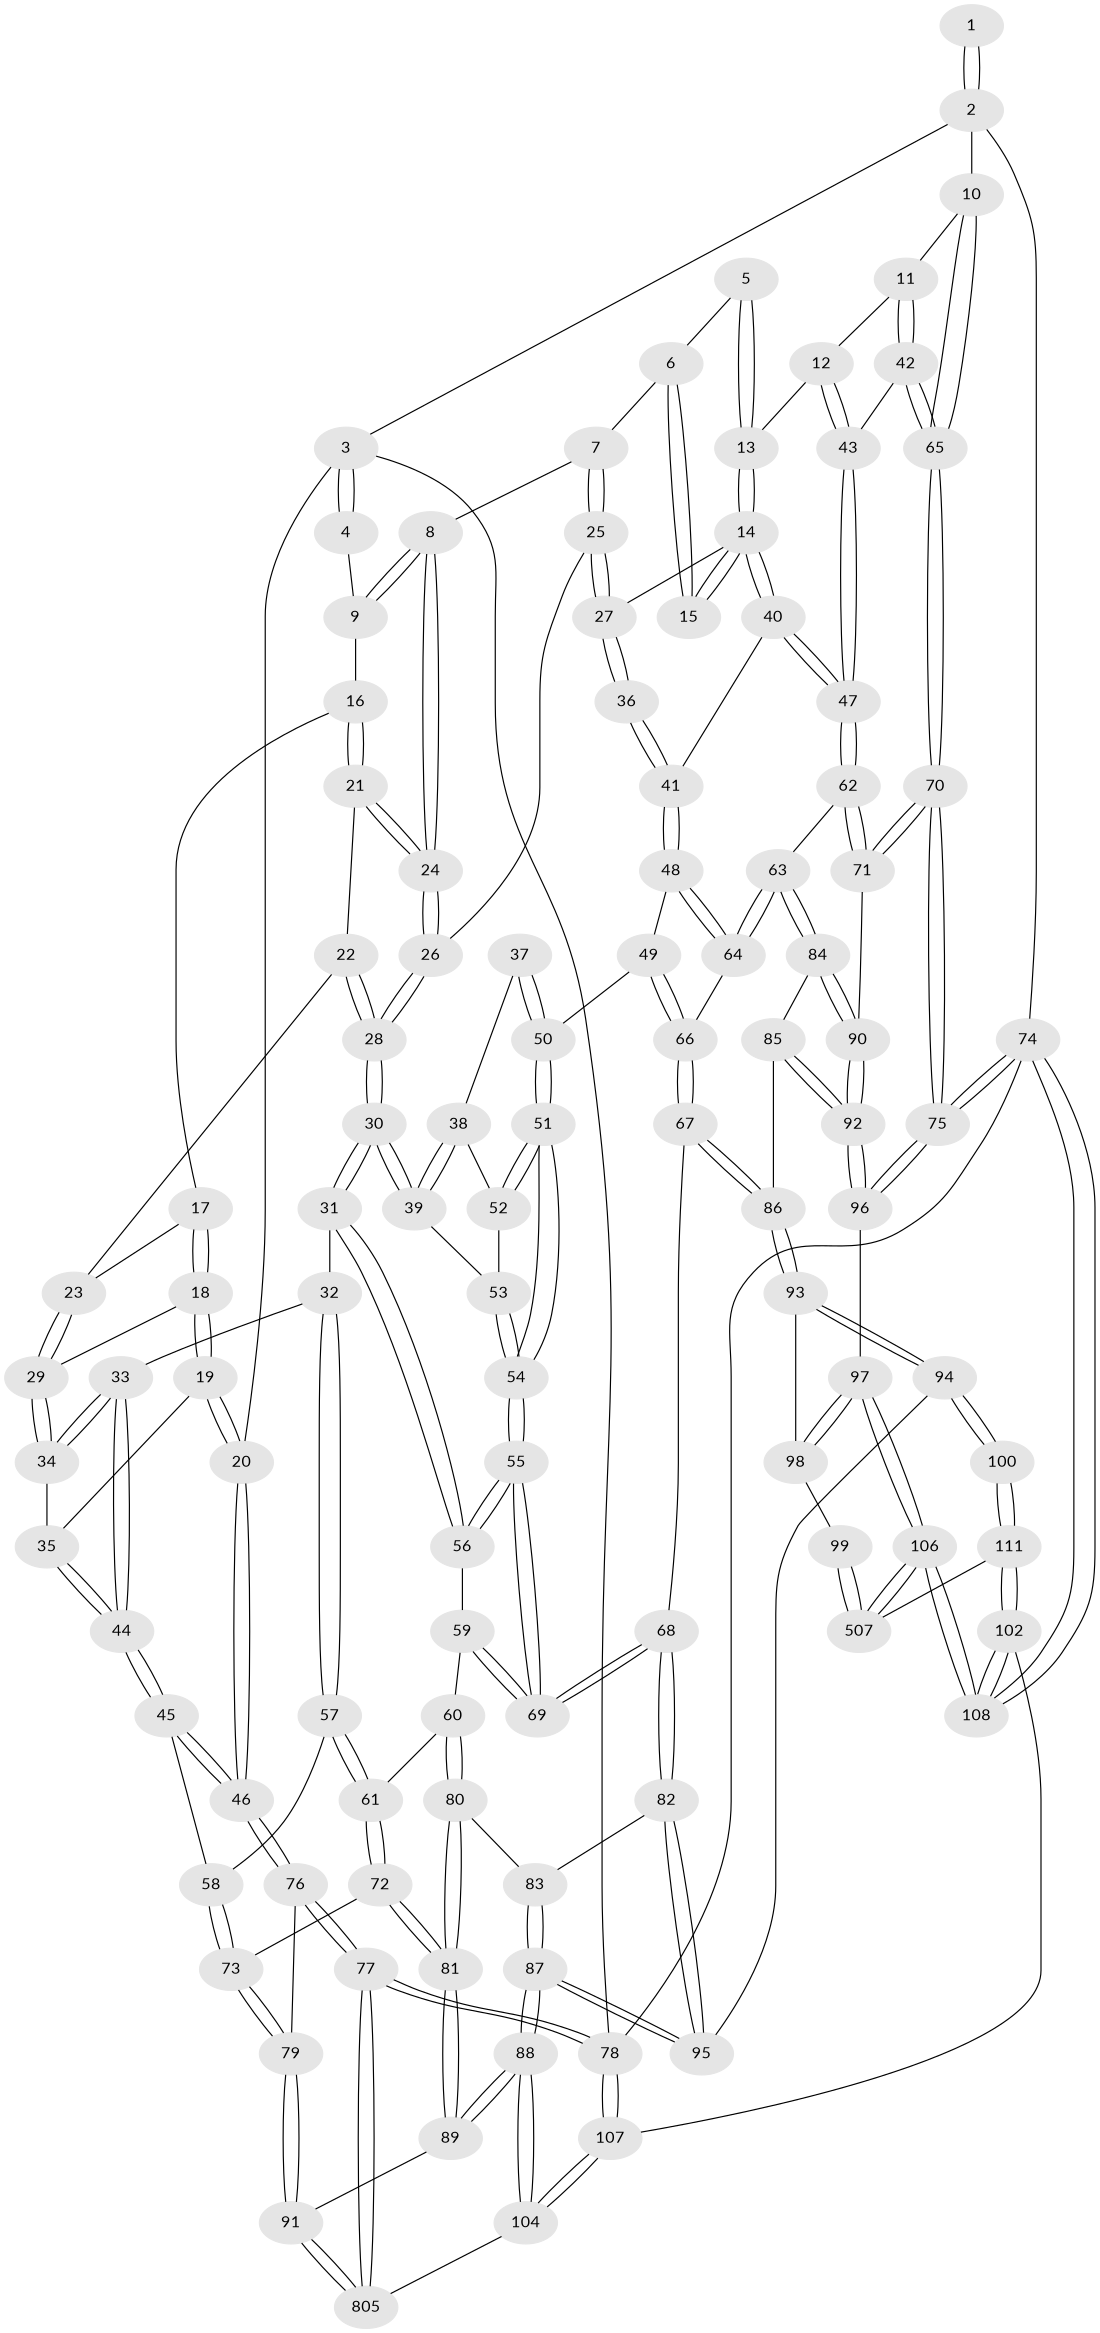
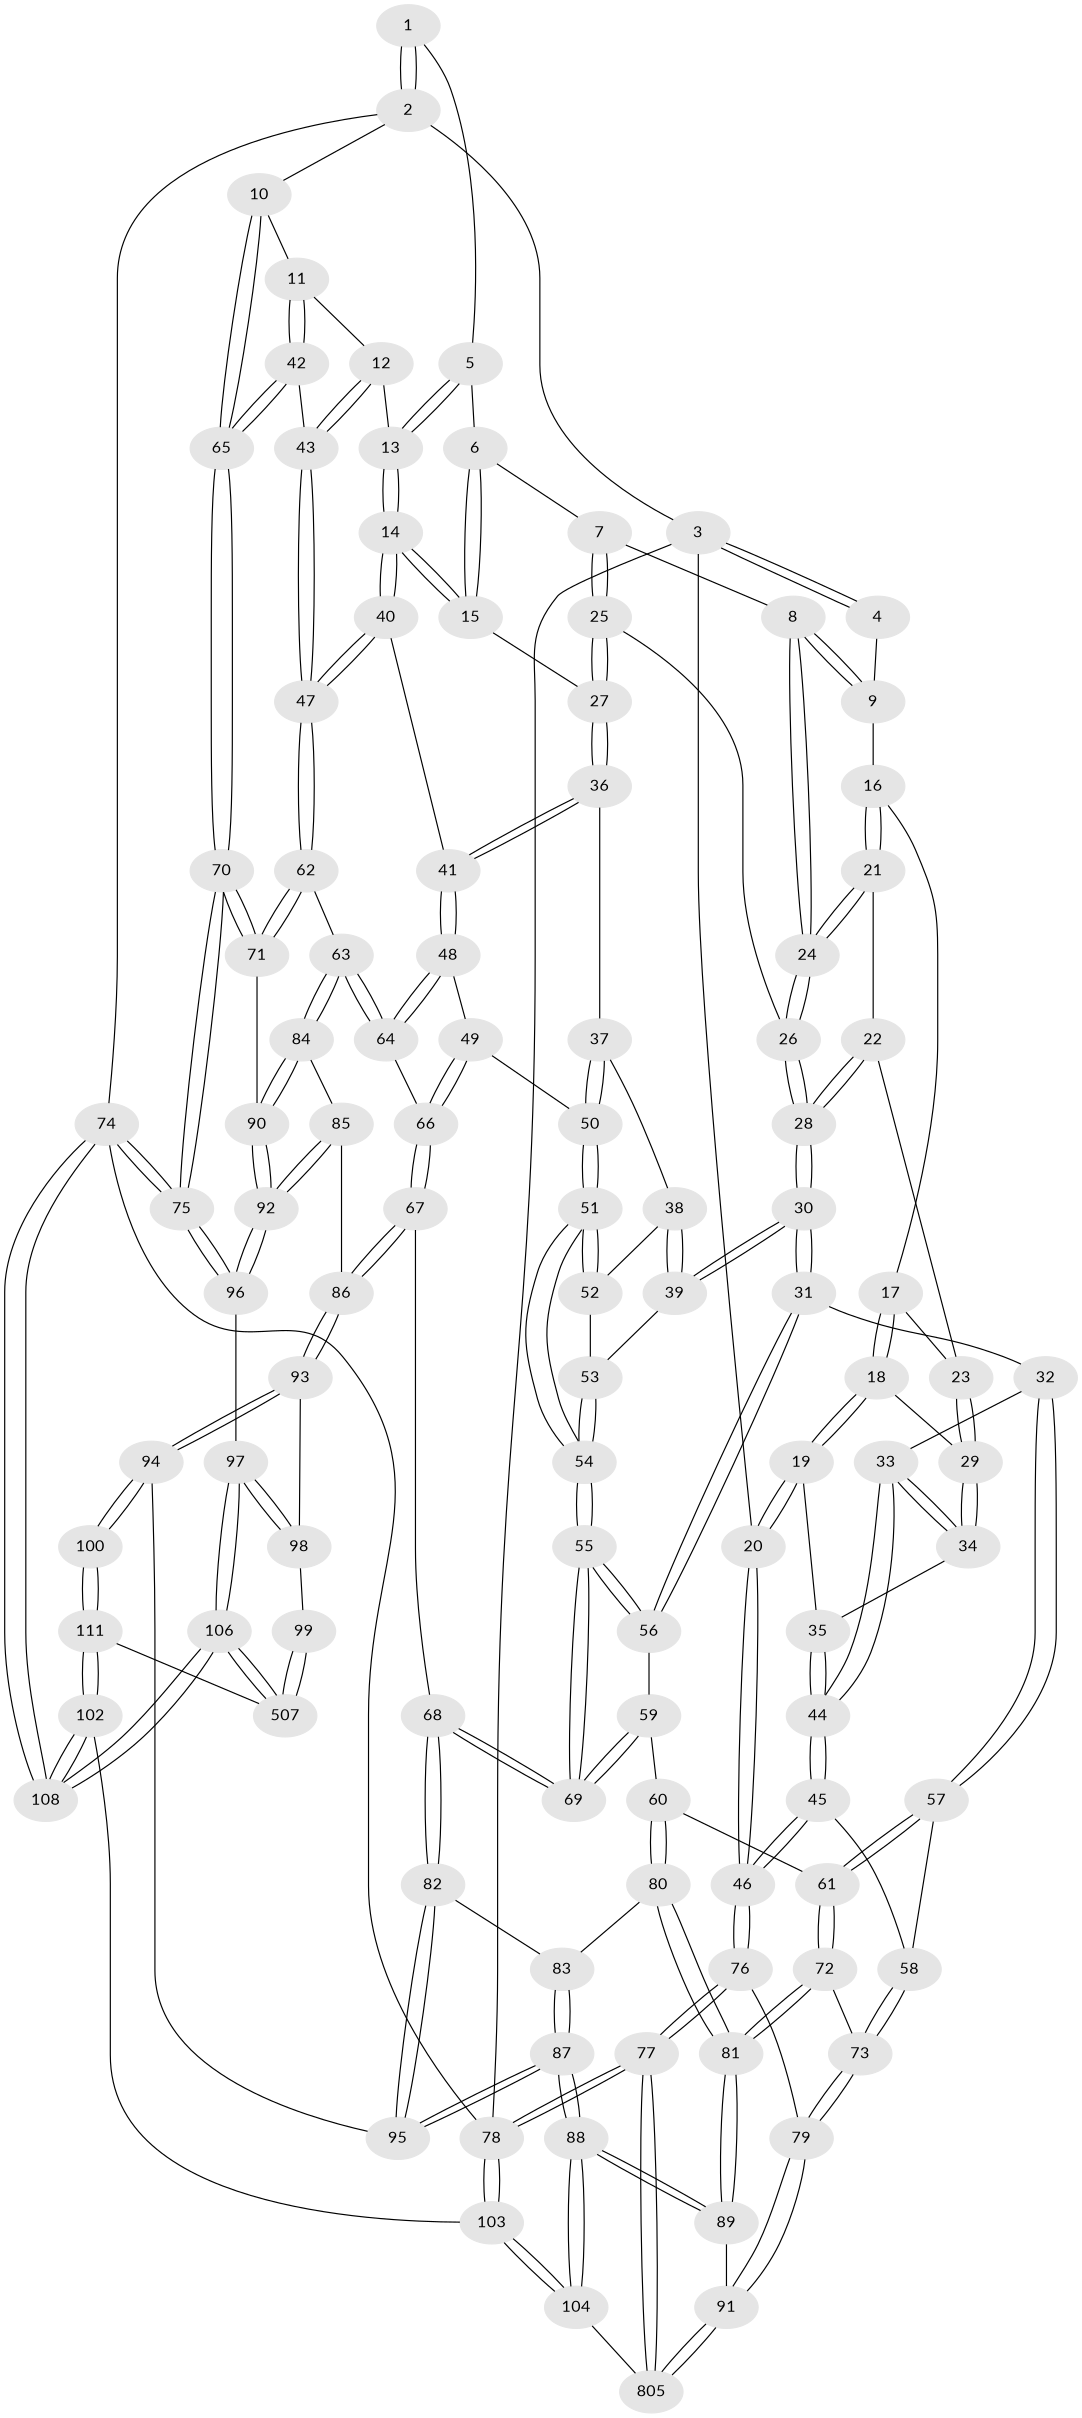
none -> (471, 189)
(673, 576) -> (542, 664)
none -> (600, 913)
(610, 2138) -> (492, 2223)
